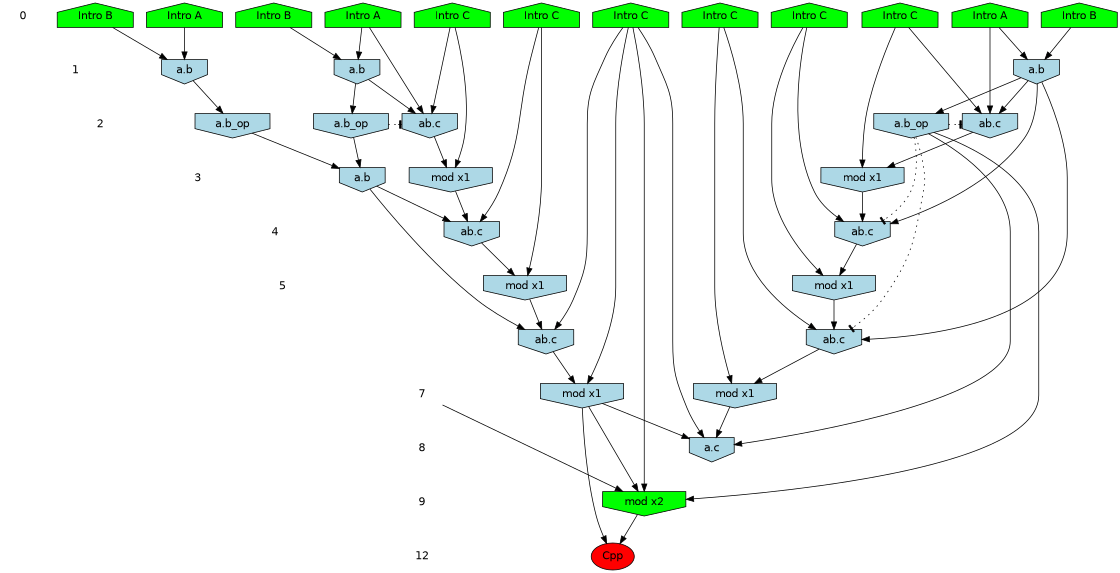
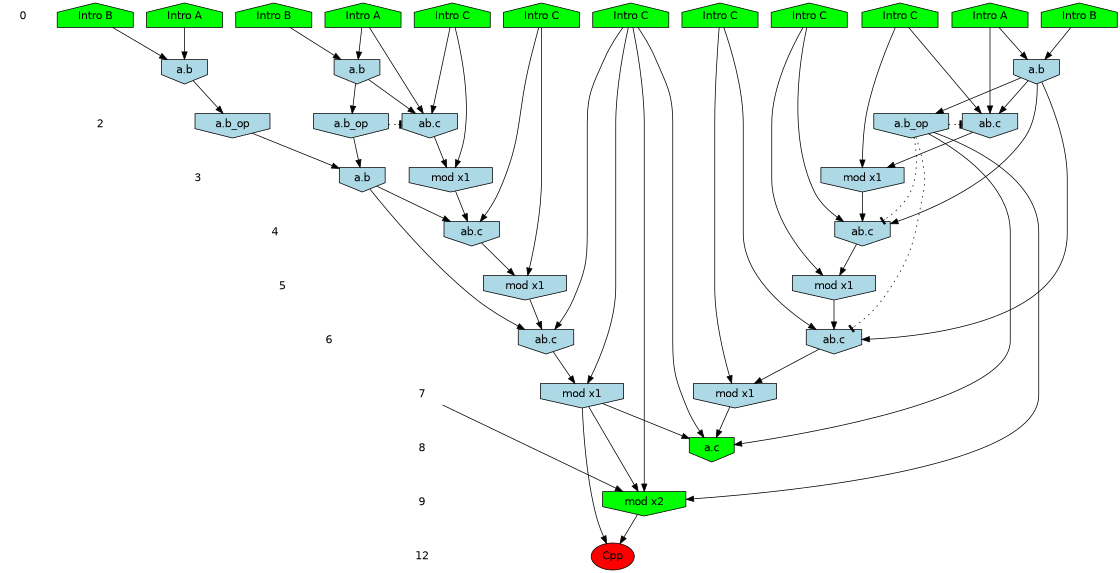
(76, 70) -> none
none -> (329, 340)
(712, 448) -> (712, 448)
